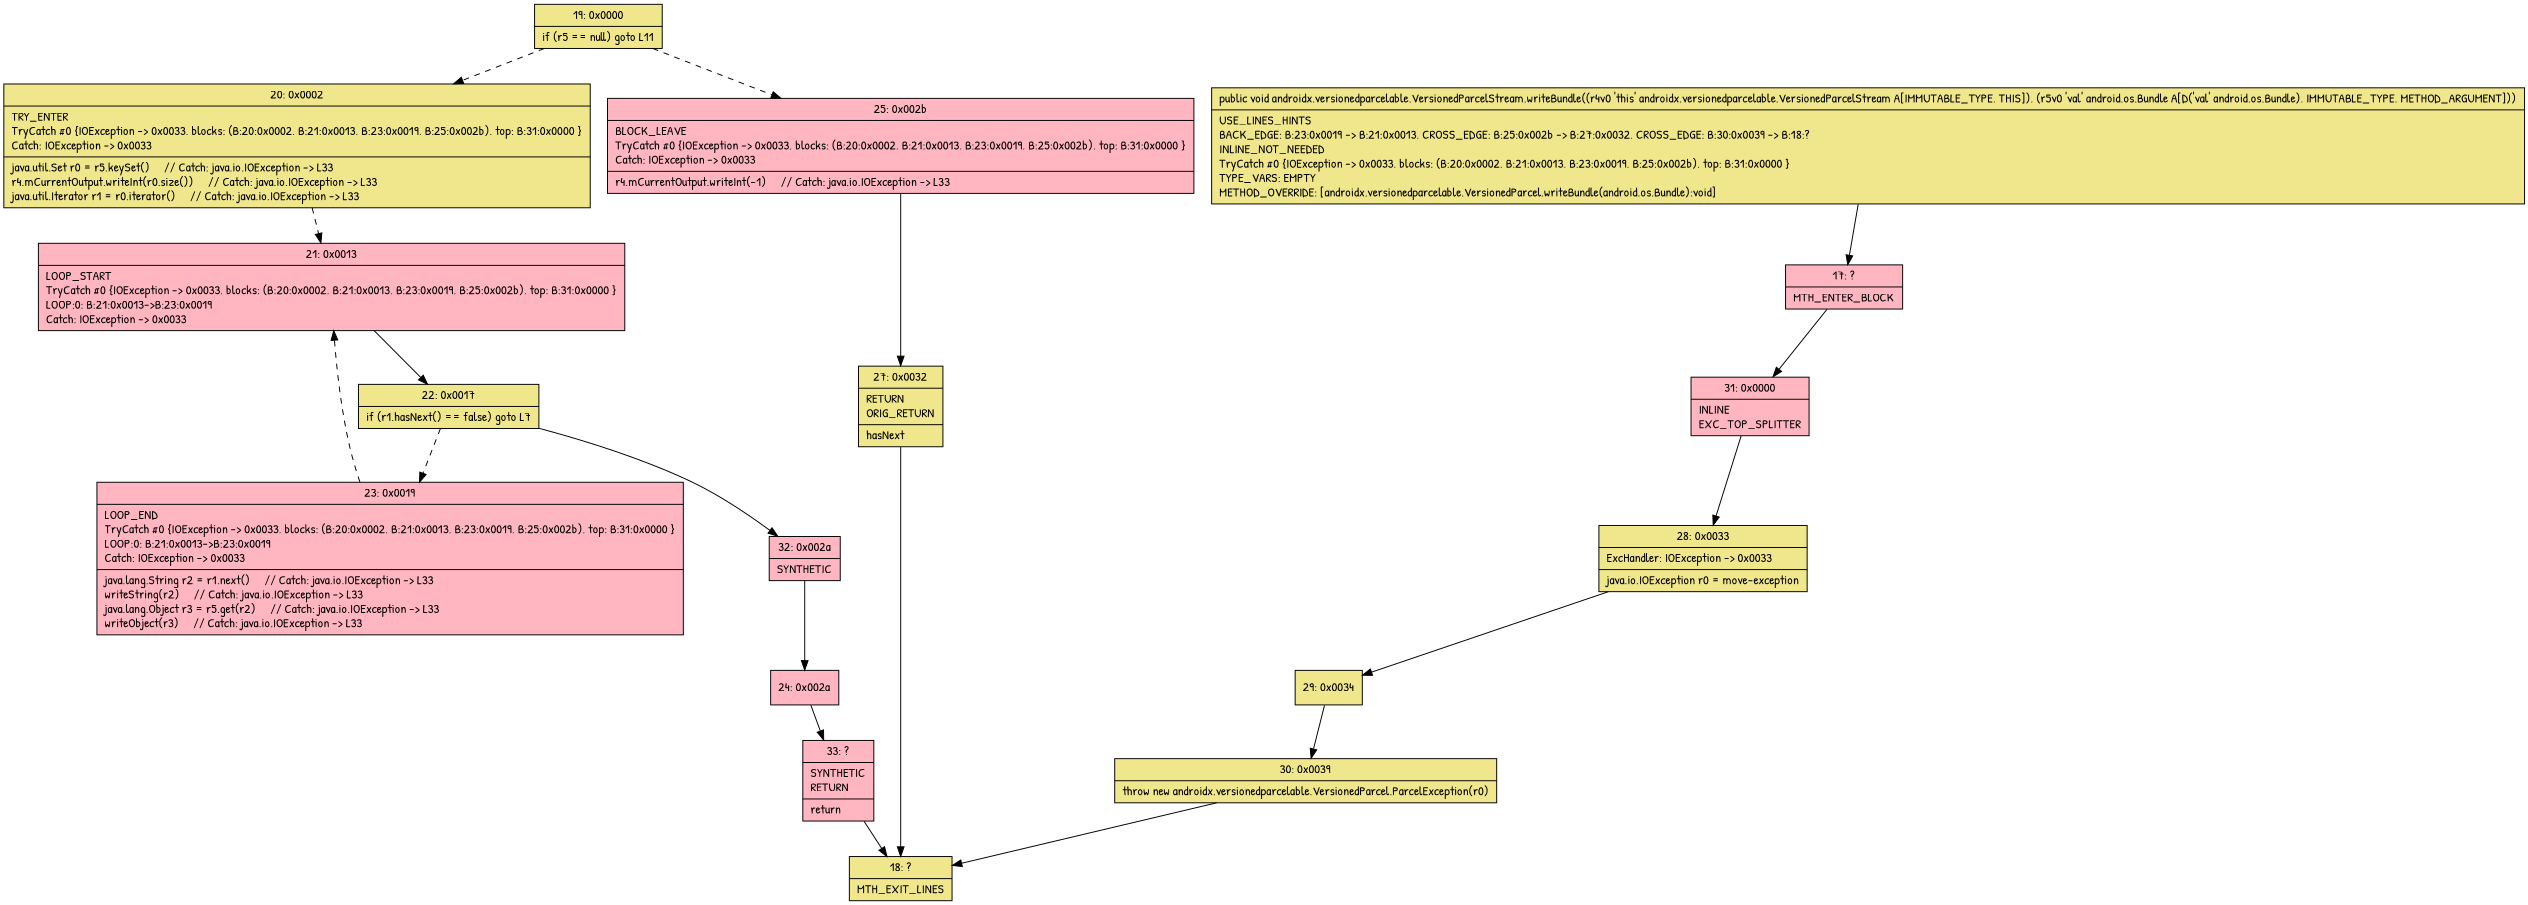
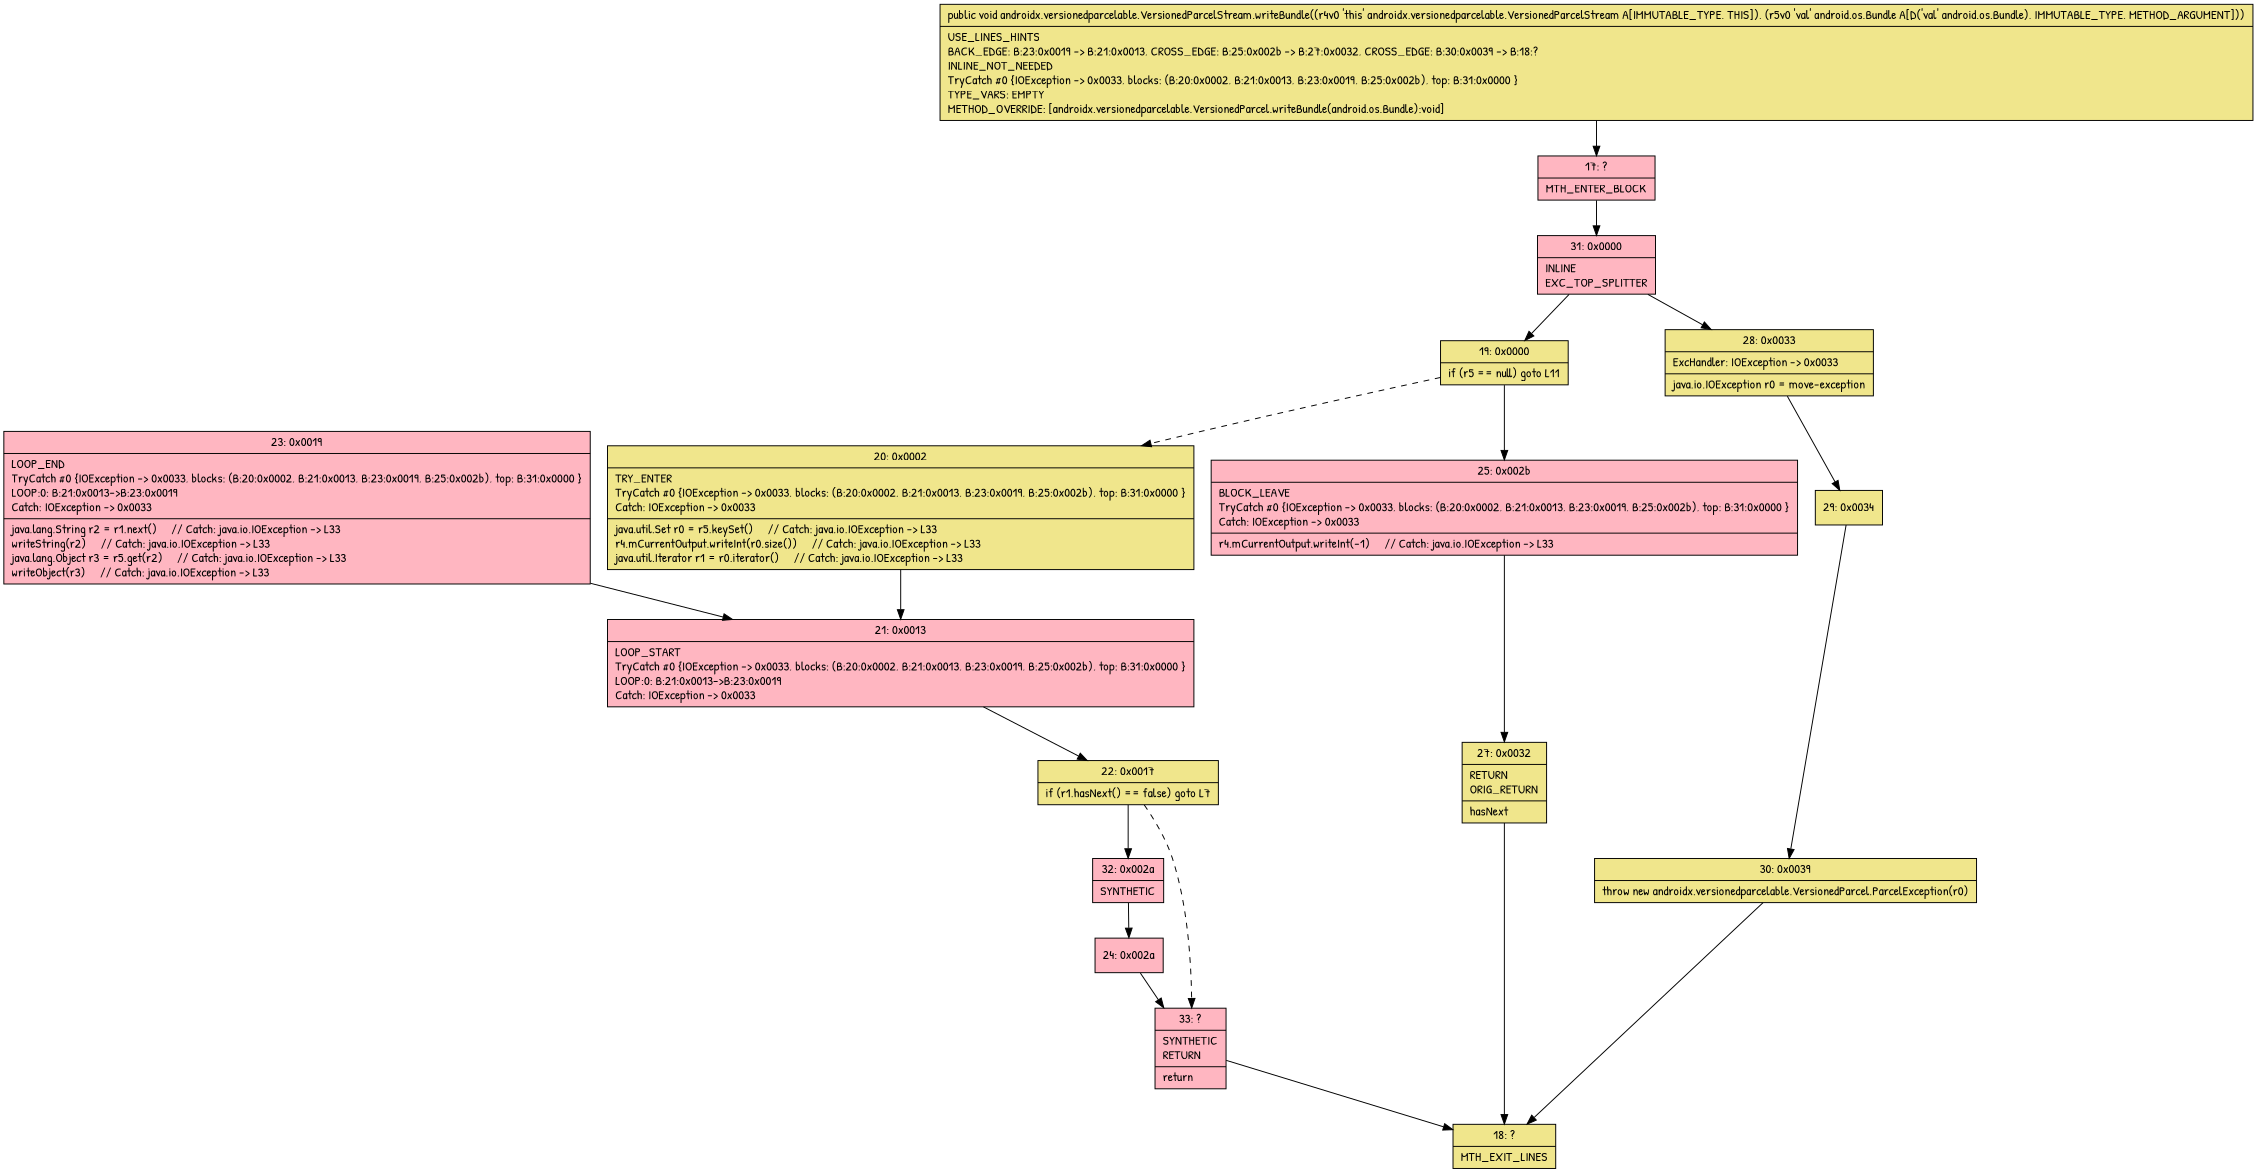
(712, 72) -> (1504, 418)
(315, 221) -> (901, 590)
none -> (1550, 314)
(343, 412) -> (657, 600)
(432, 451) -> (1182, 898)
